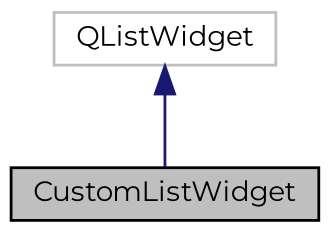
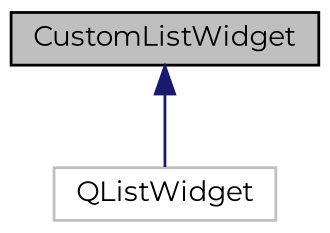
(165, 131) -> (165, 131)
